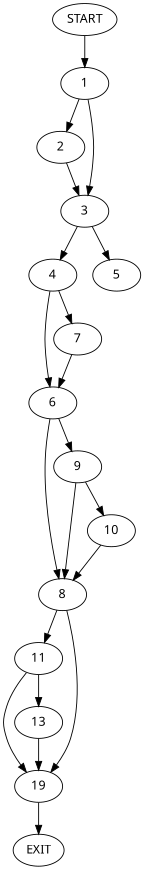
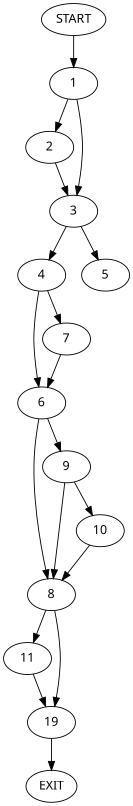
(39, 722) -> none
